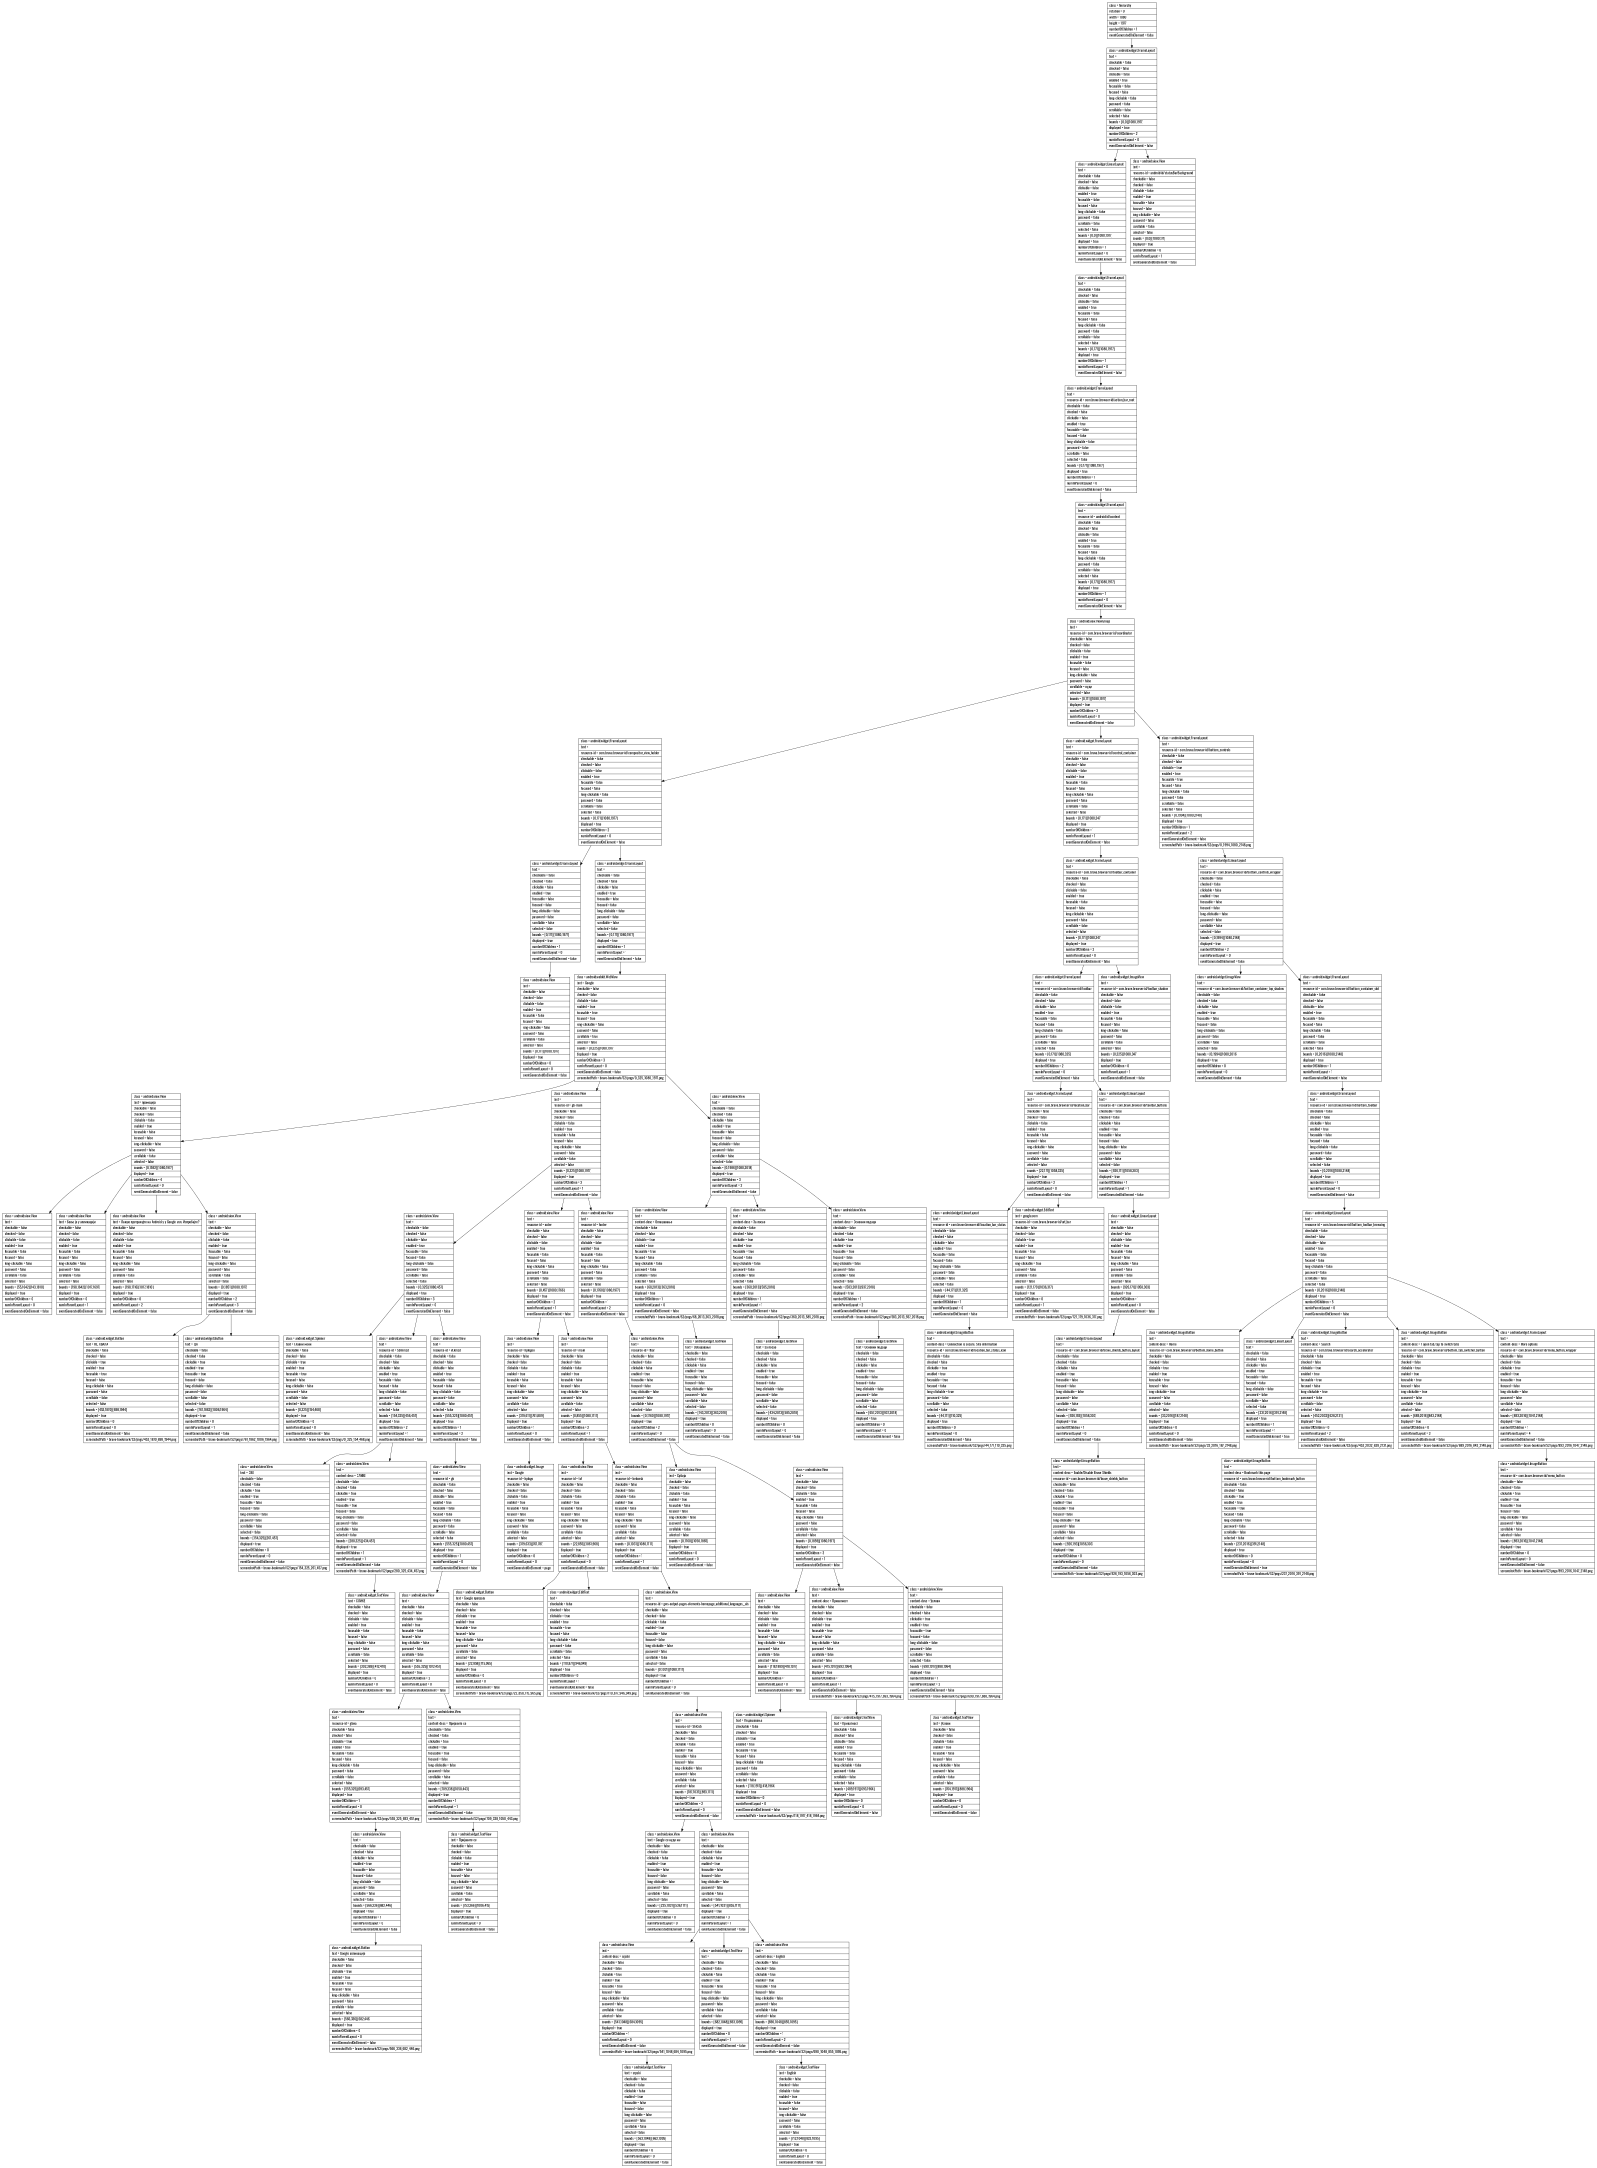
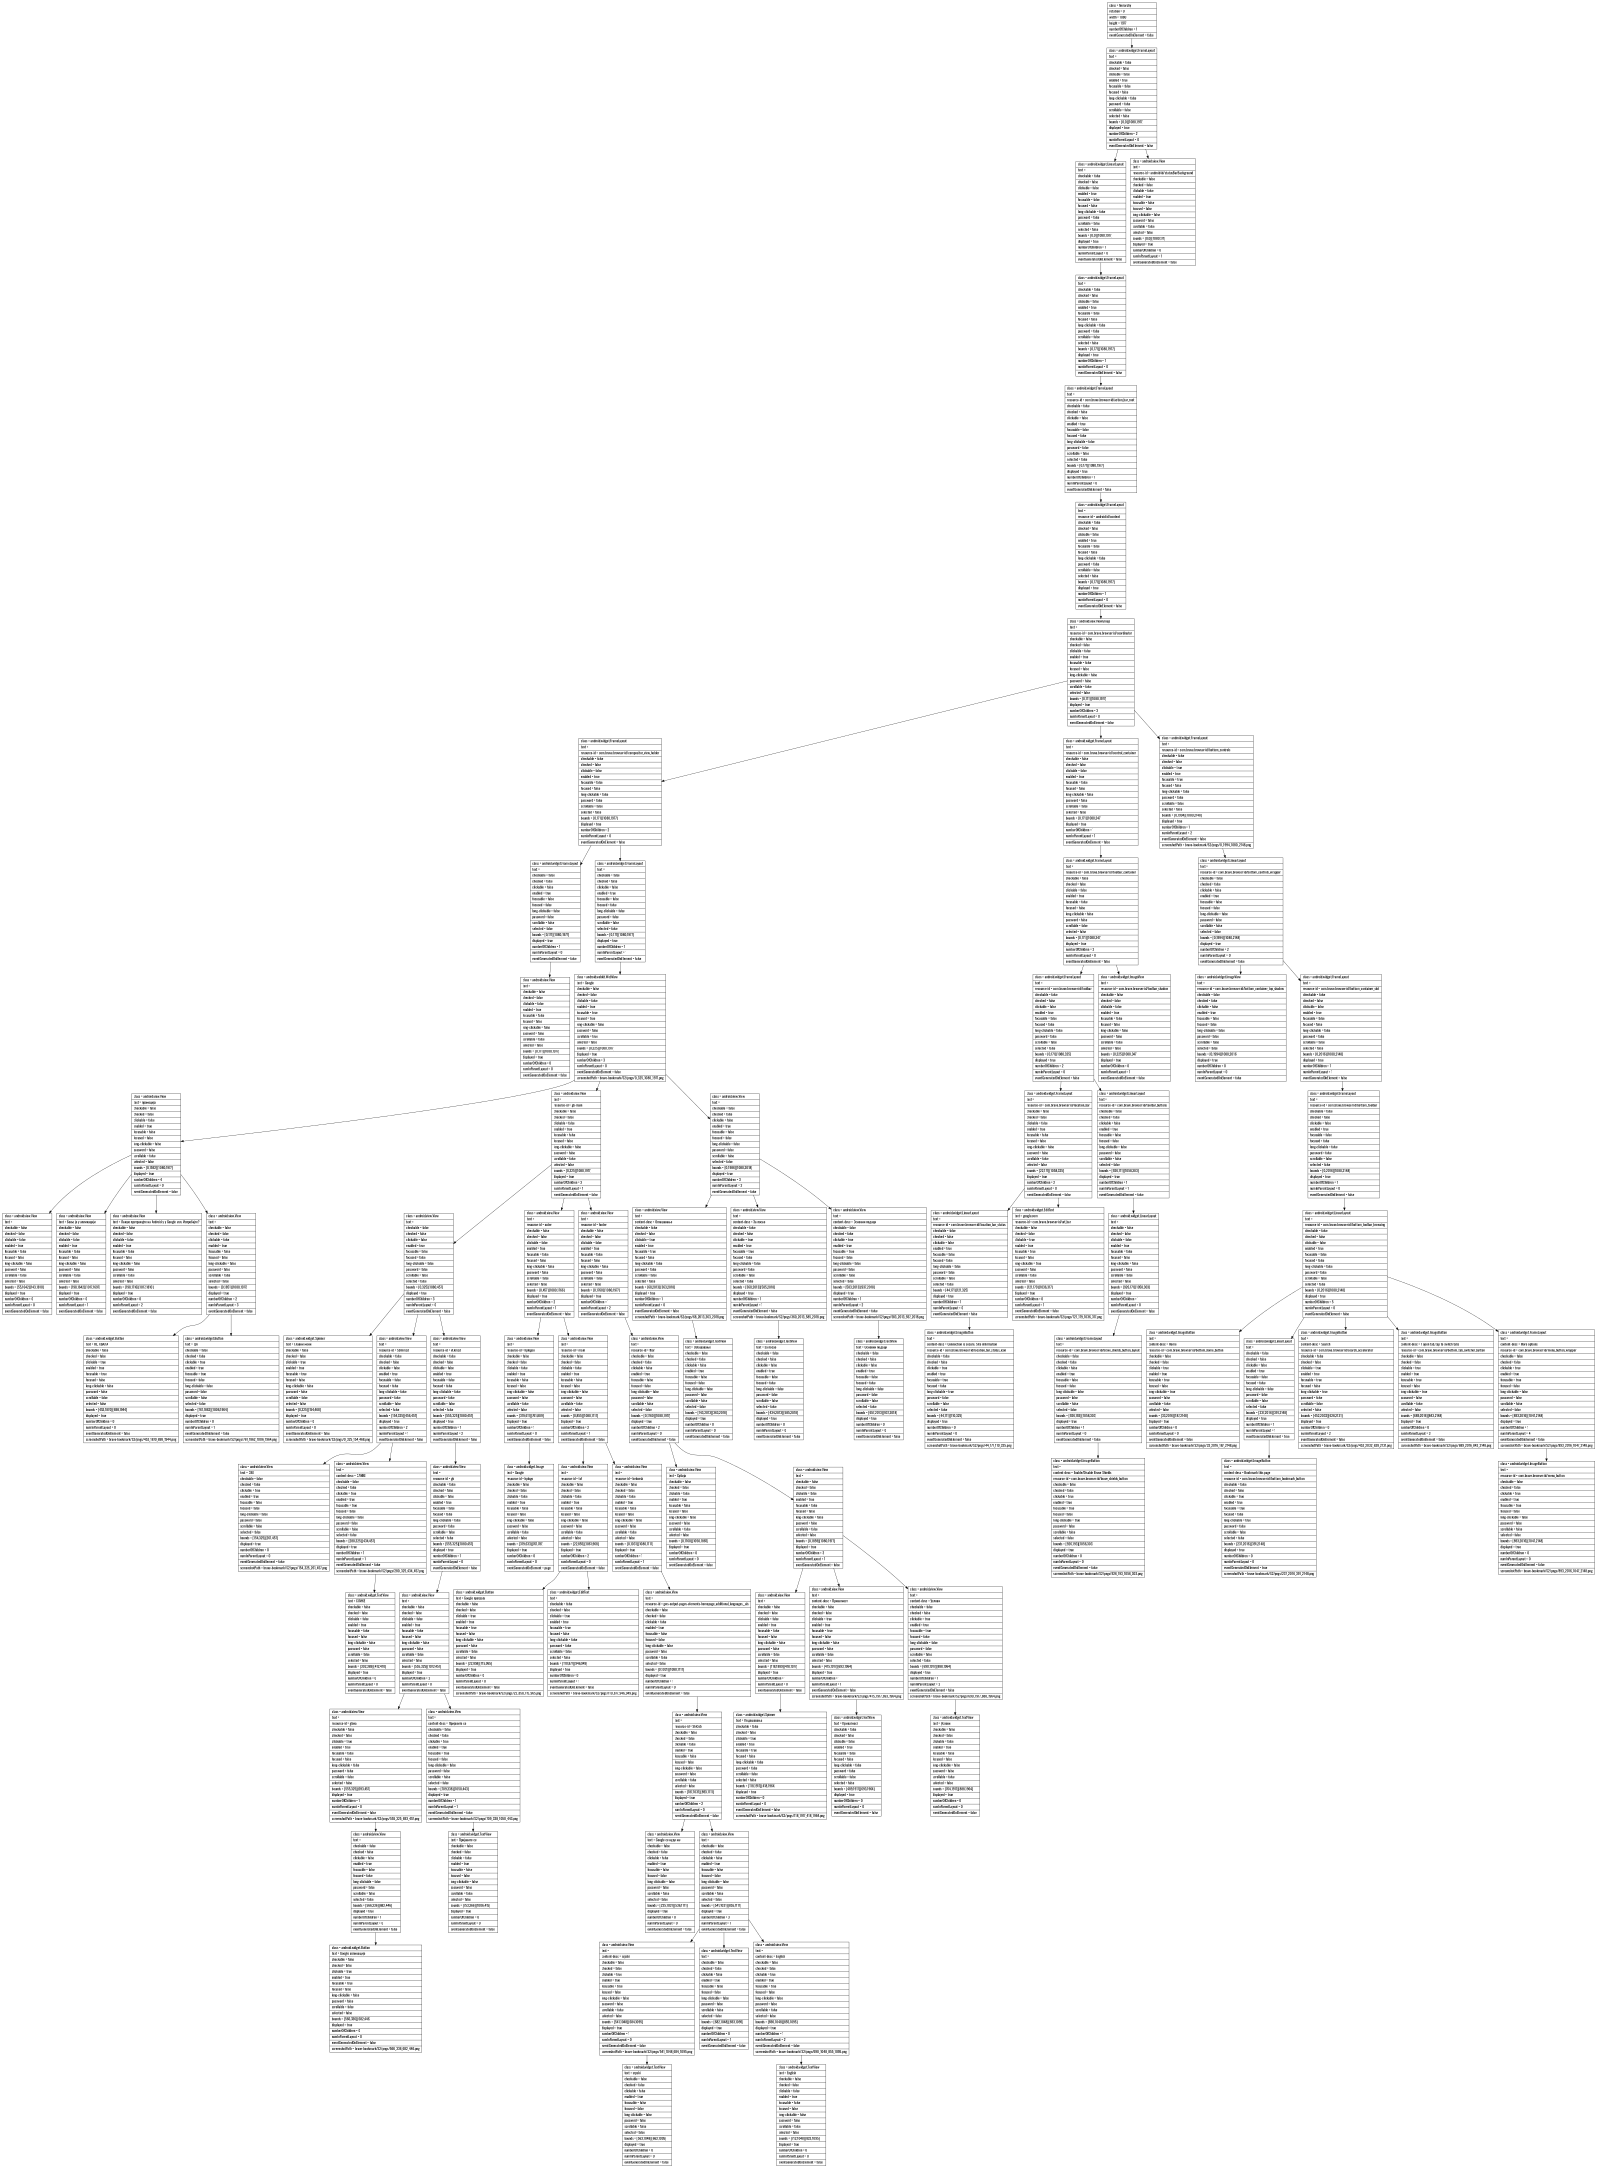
(1081, 687) -> (1081, 687)
